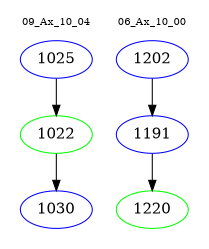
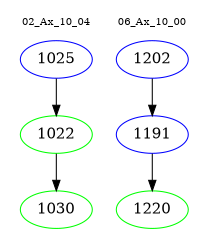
(56, 22) -> (56, 22)
(56, 210) -> (56, 210)
